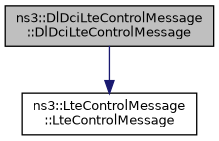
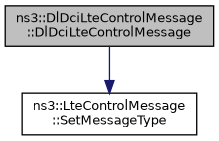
(109, 114) -> (109, 114)
